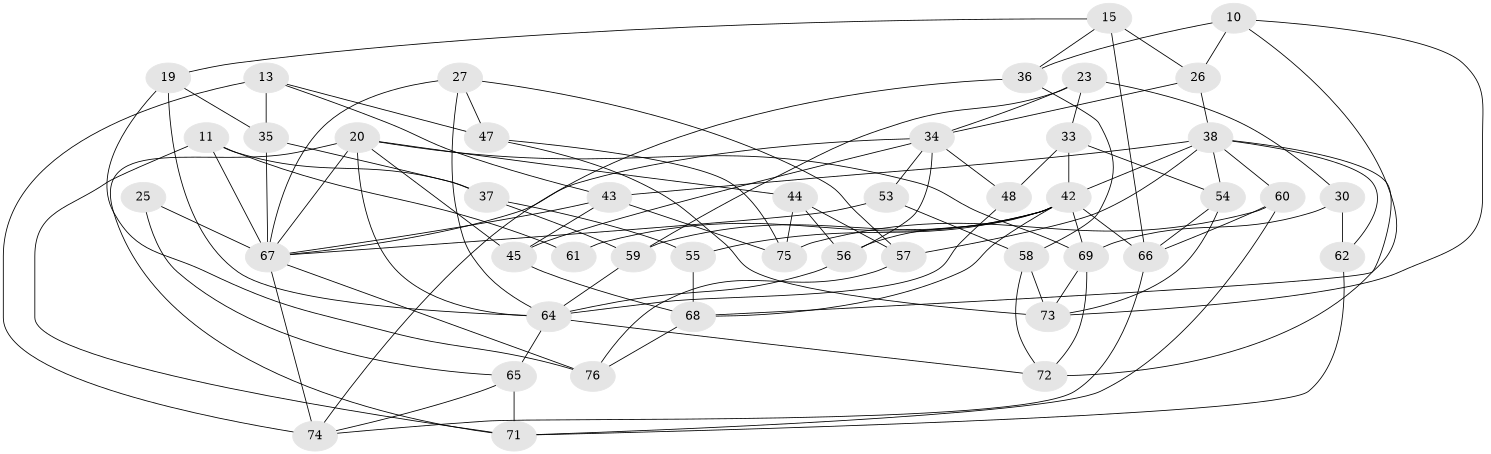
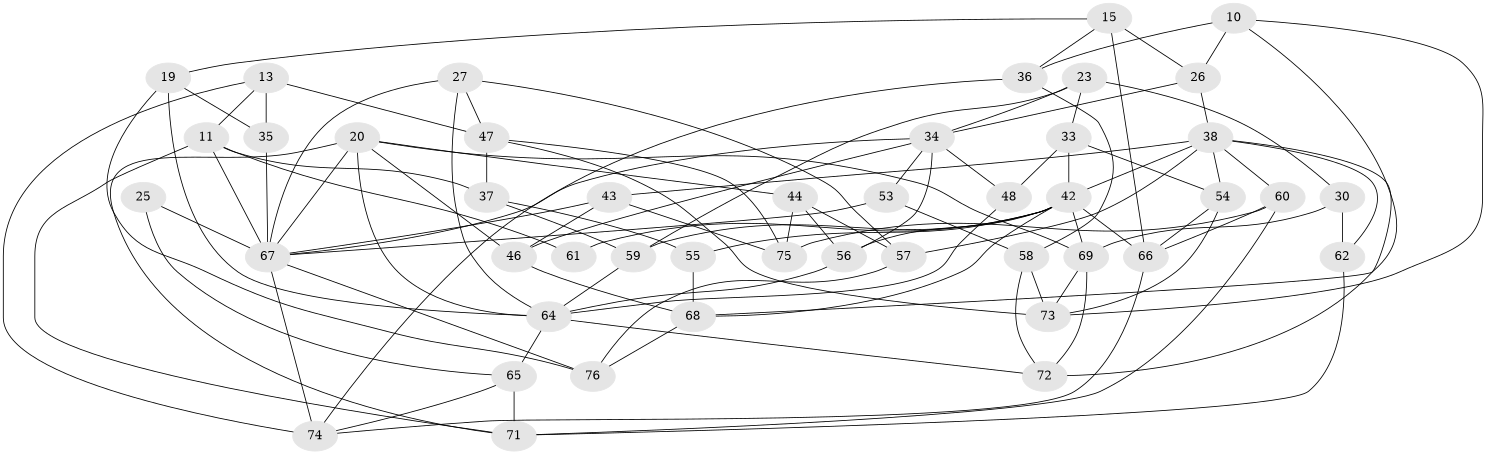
(435, 144) -> (236, 108)
(378, 165) -> (487, 168)
(514, 257) -> (514, 257)
